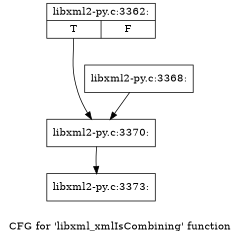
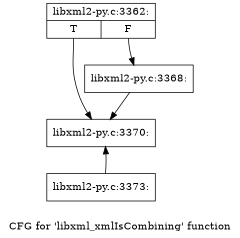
none -> (129, 48)
(96, 156) -> (106, 164)
